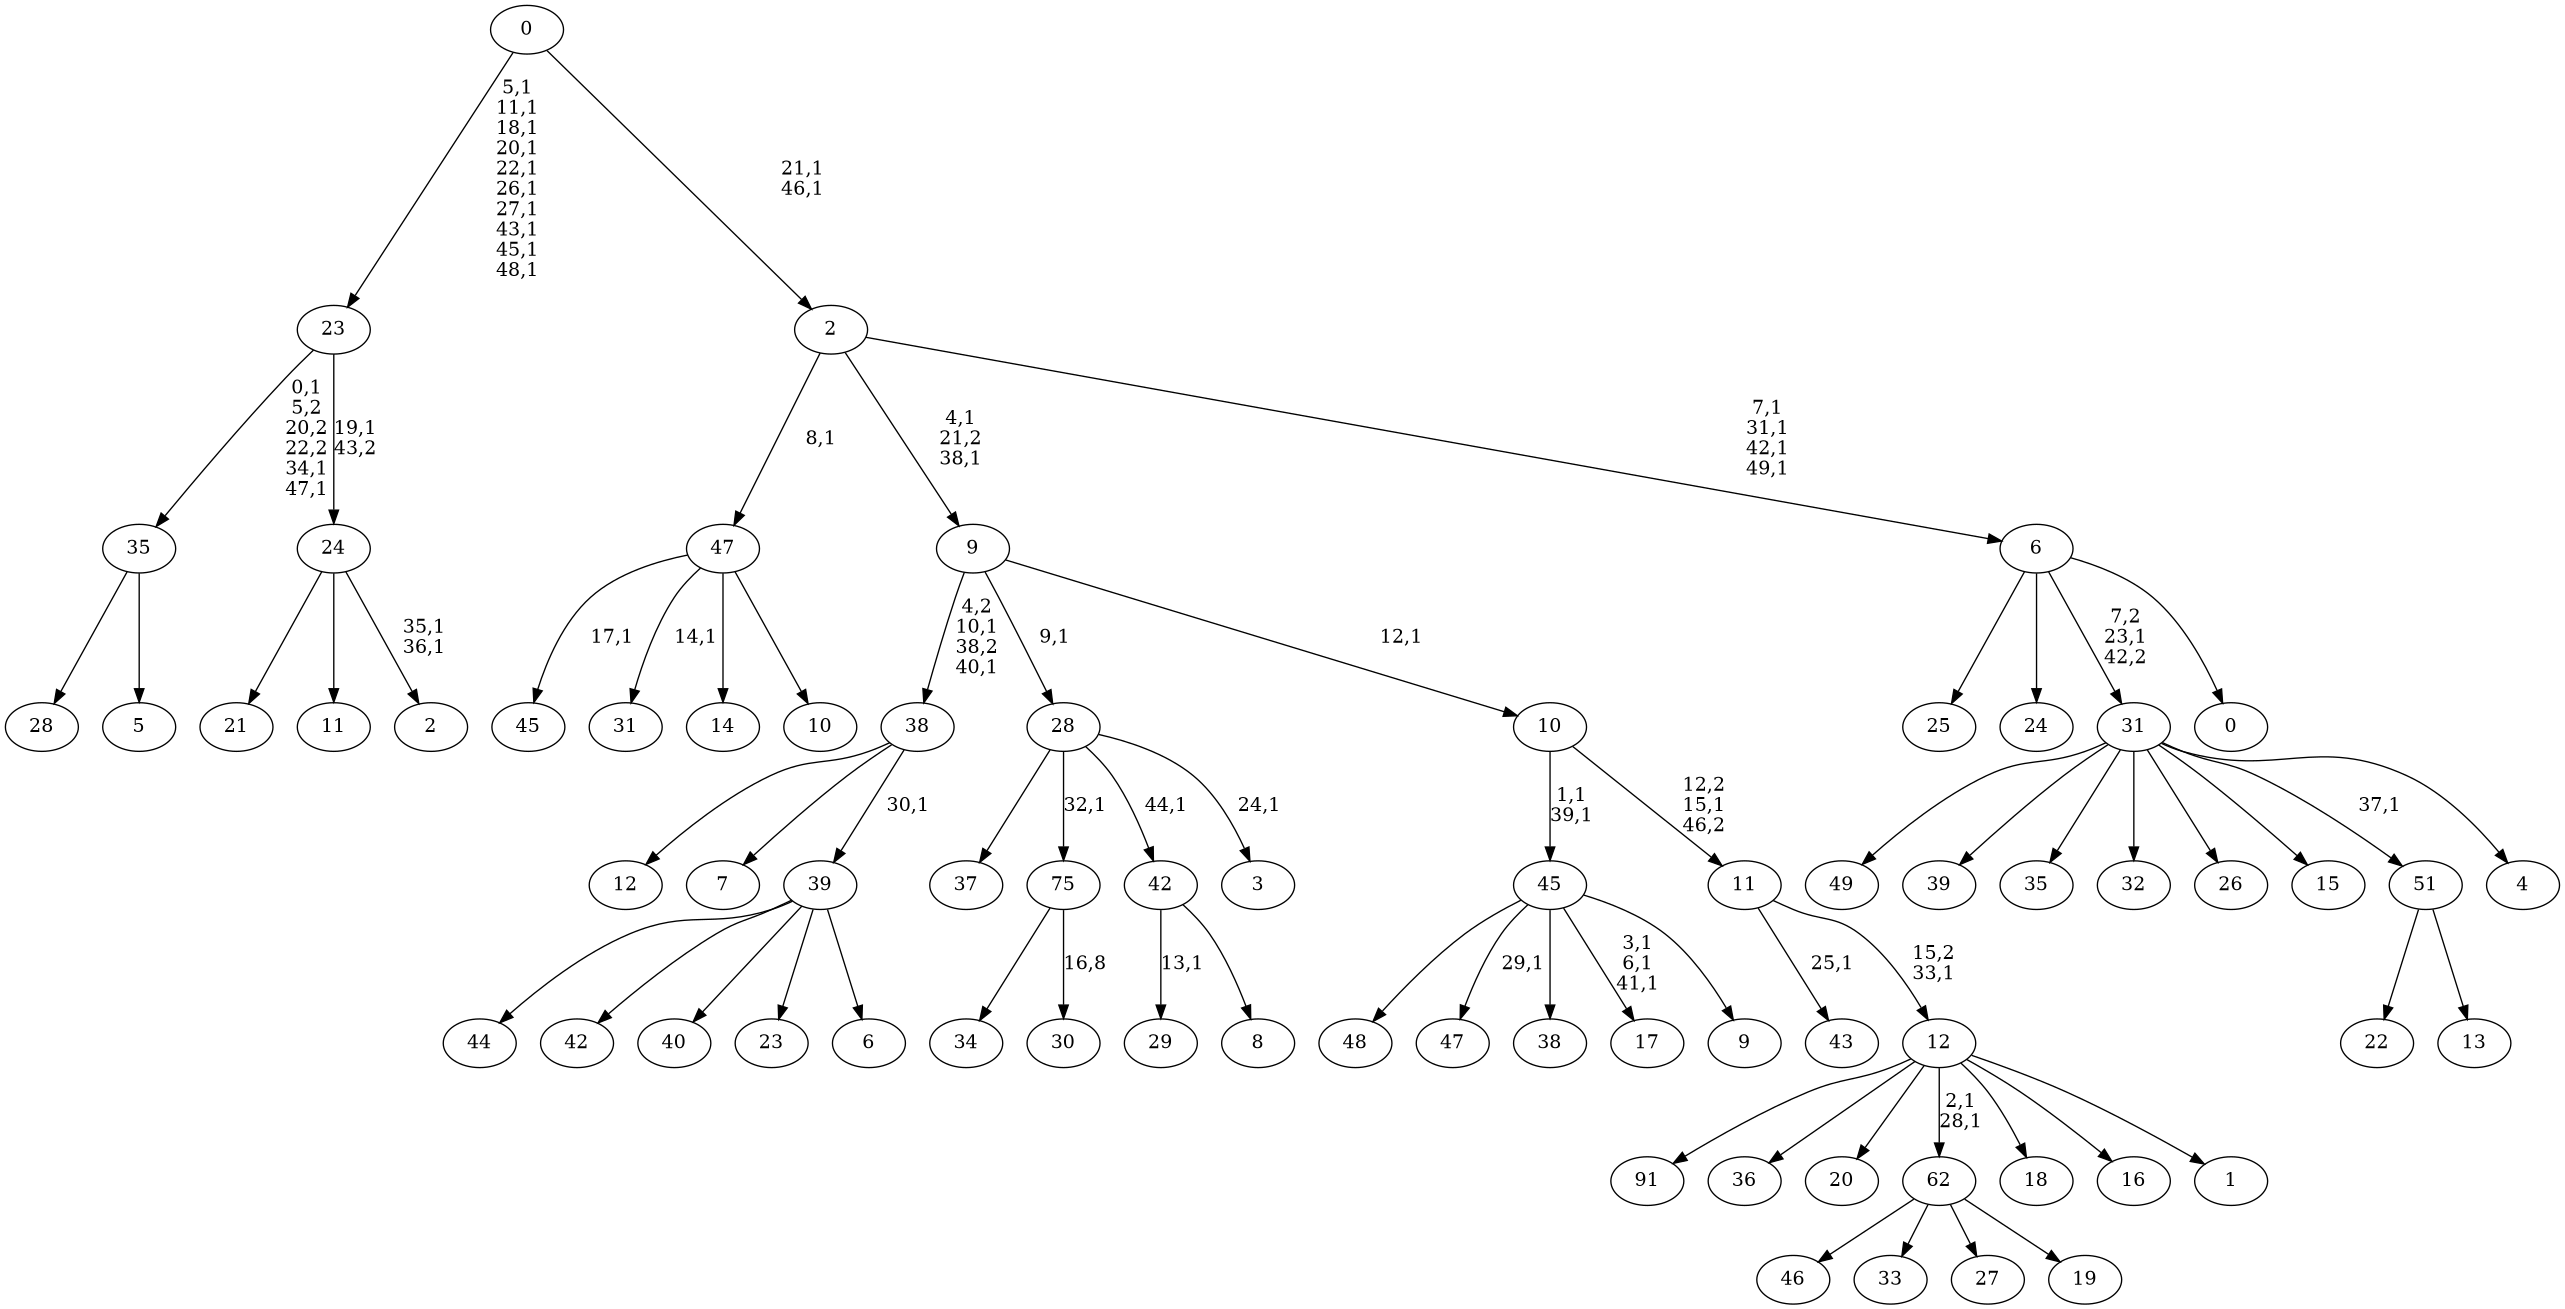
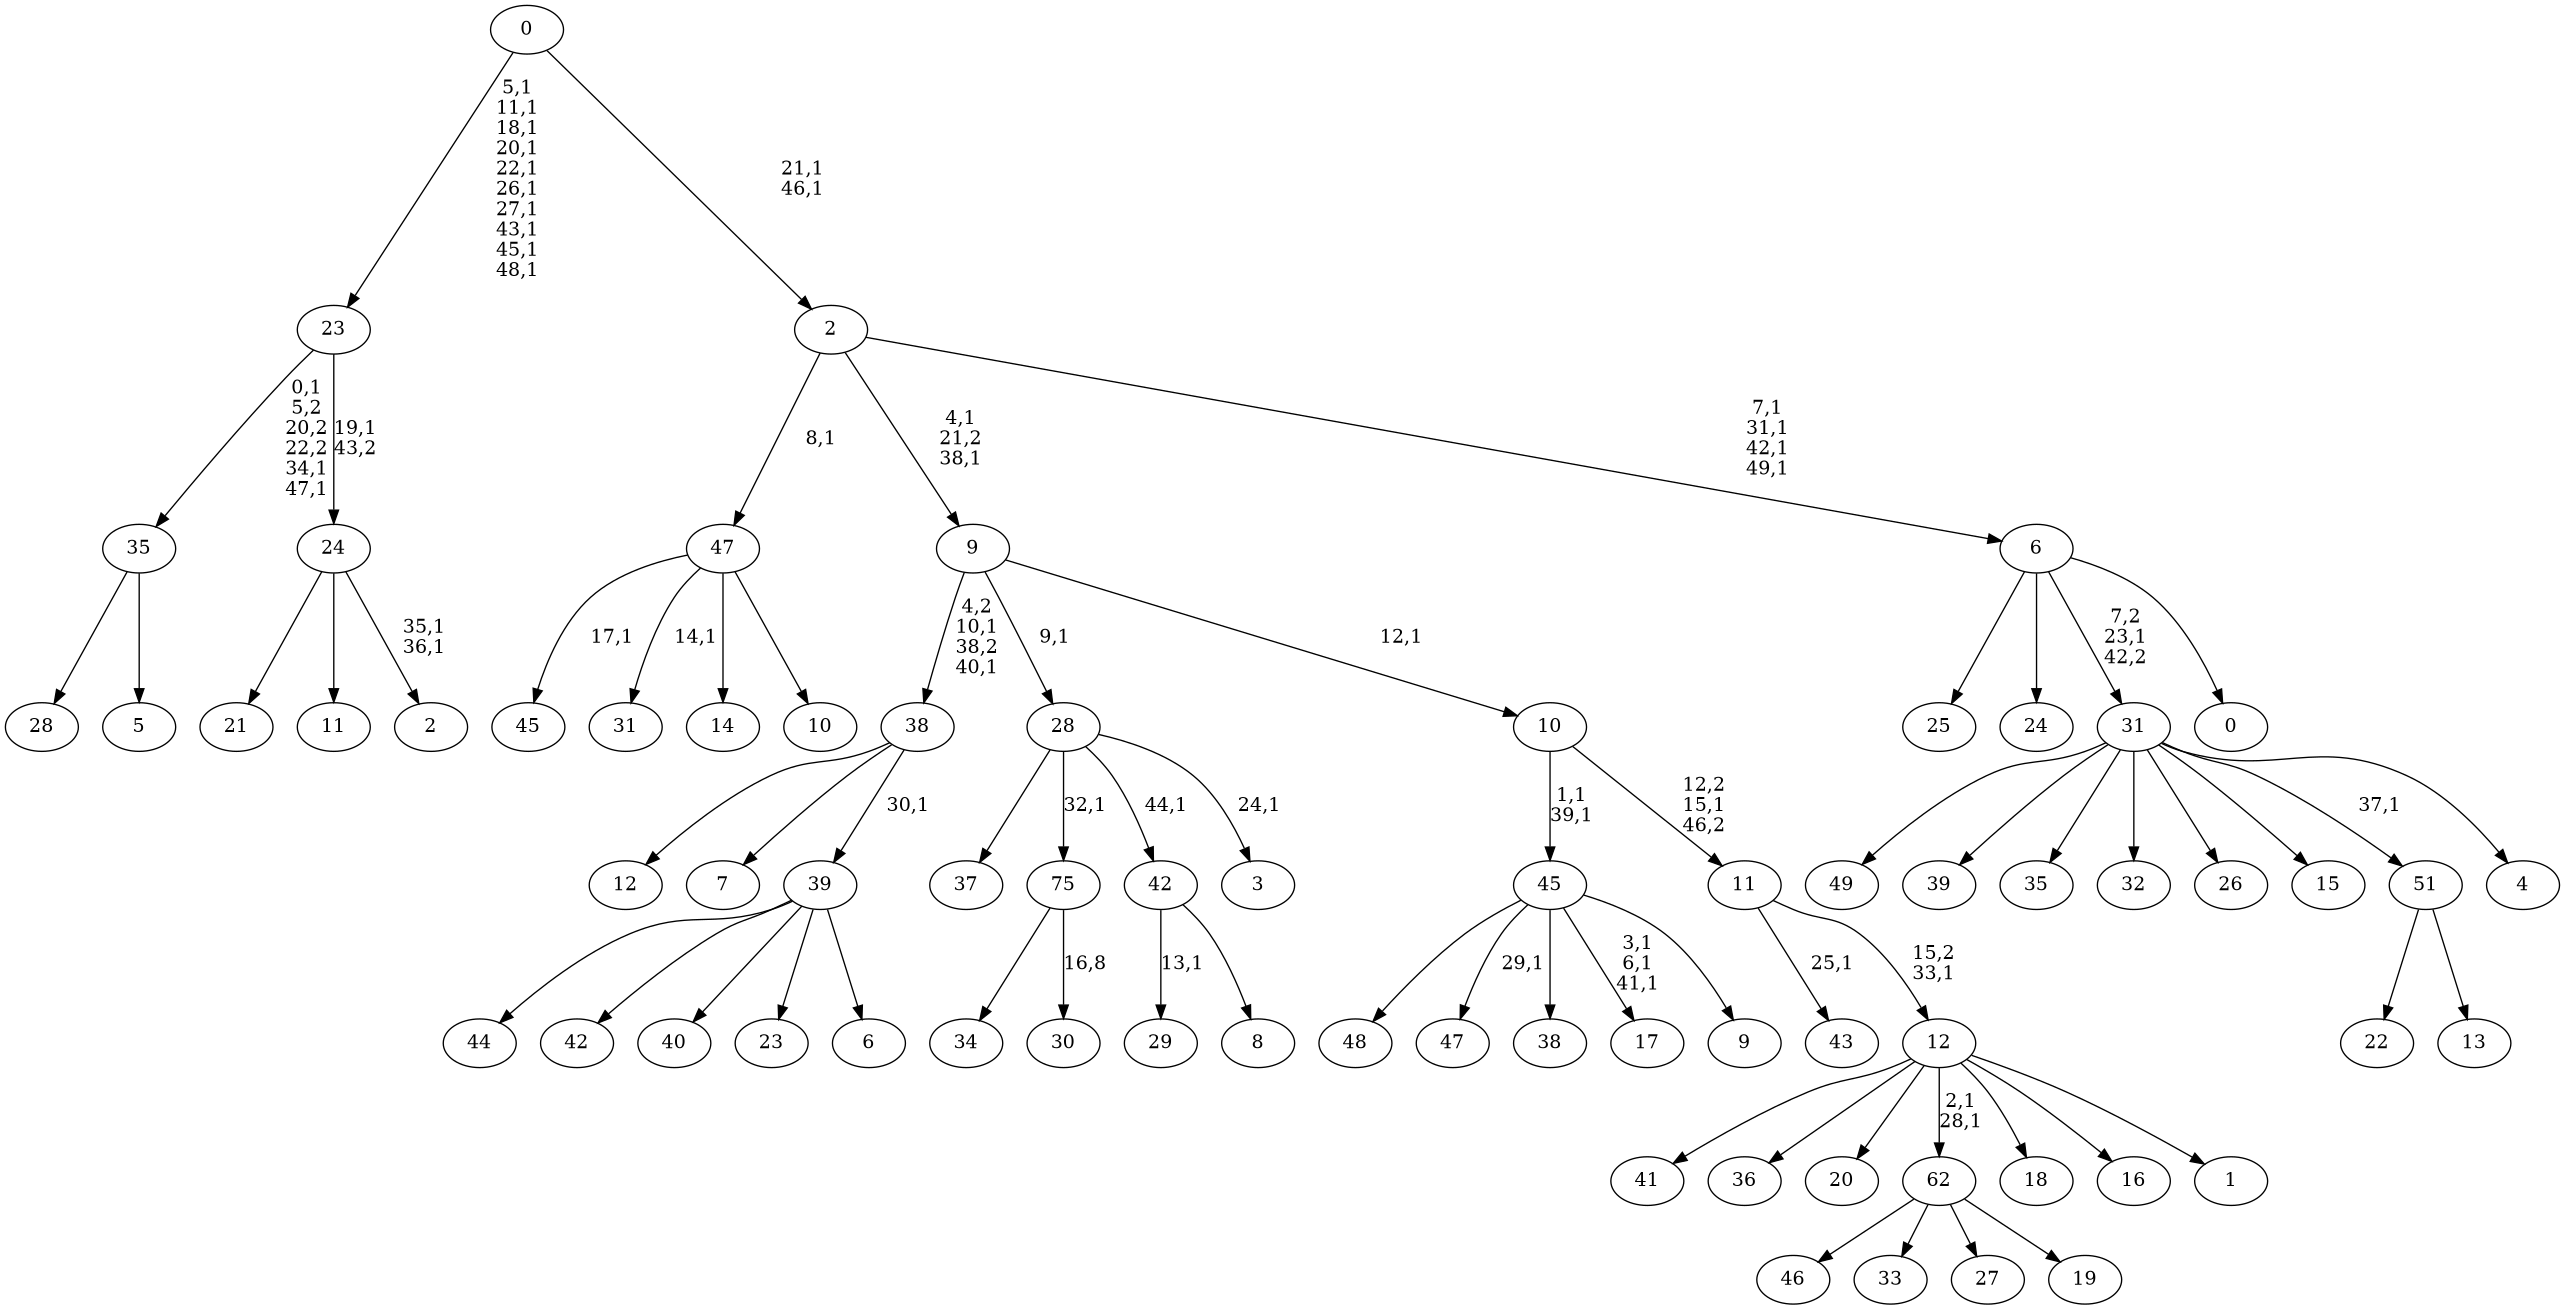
(1647, 1181) -> (1647, 1181)
